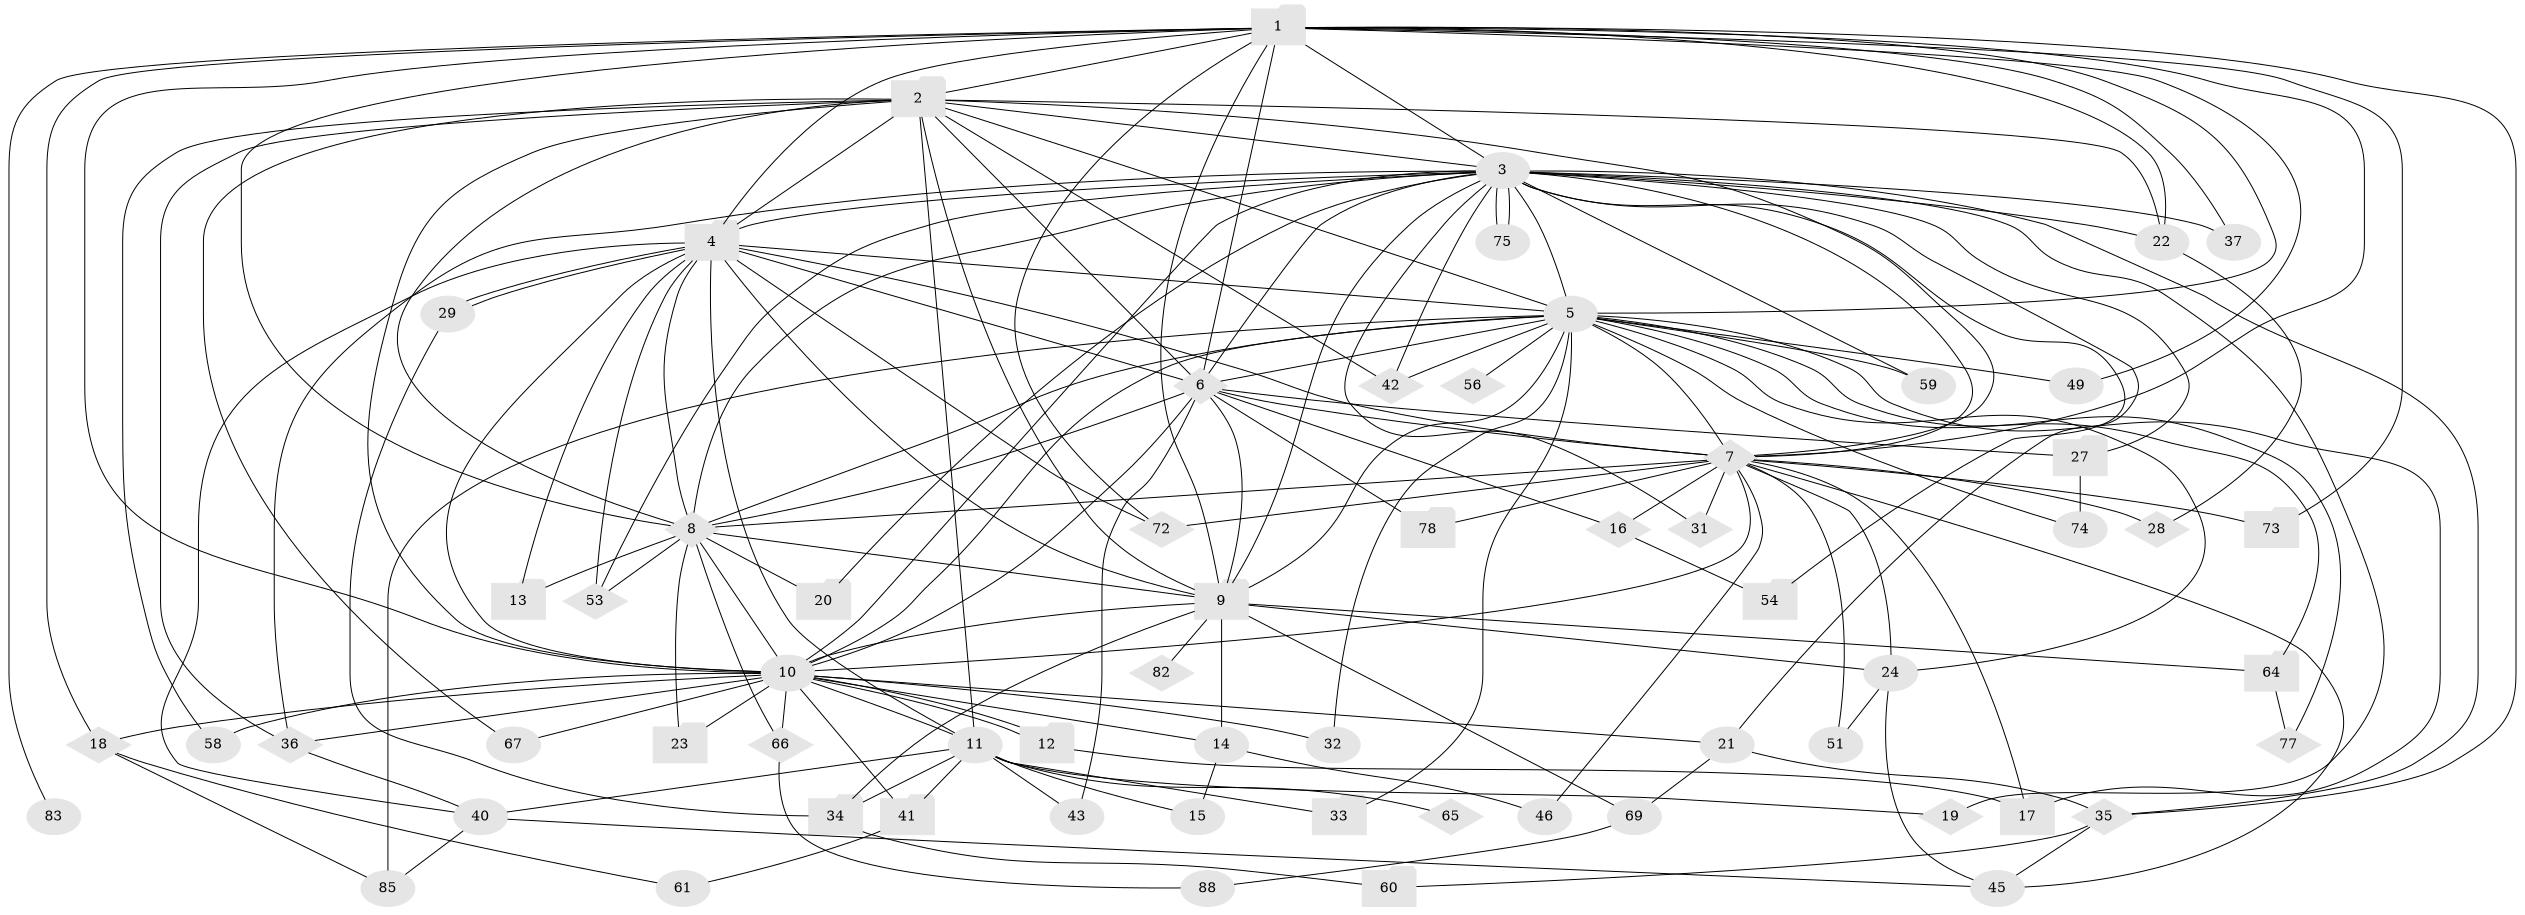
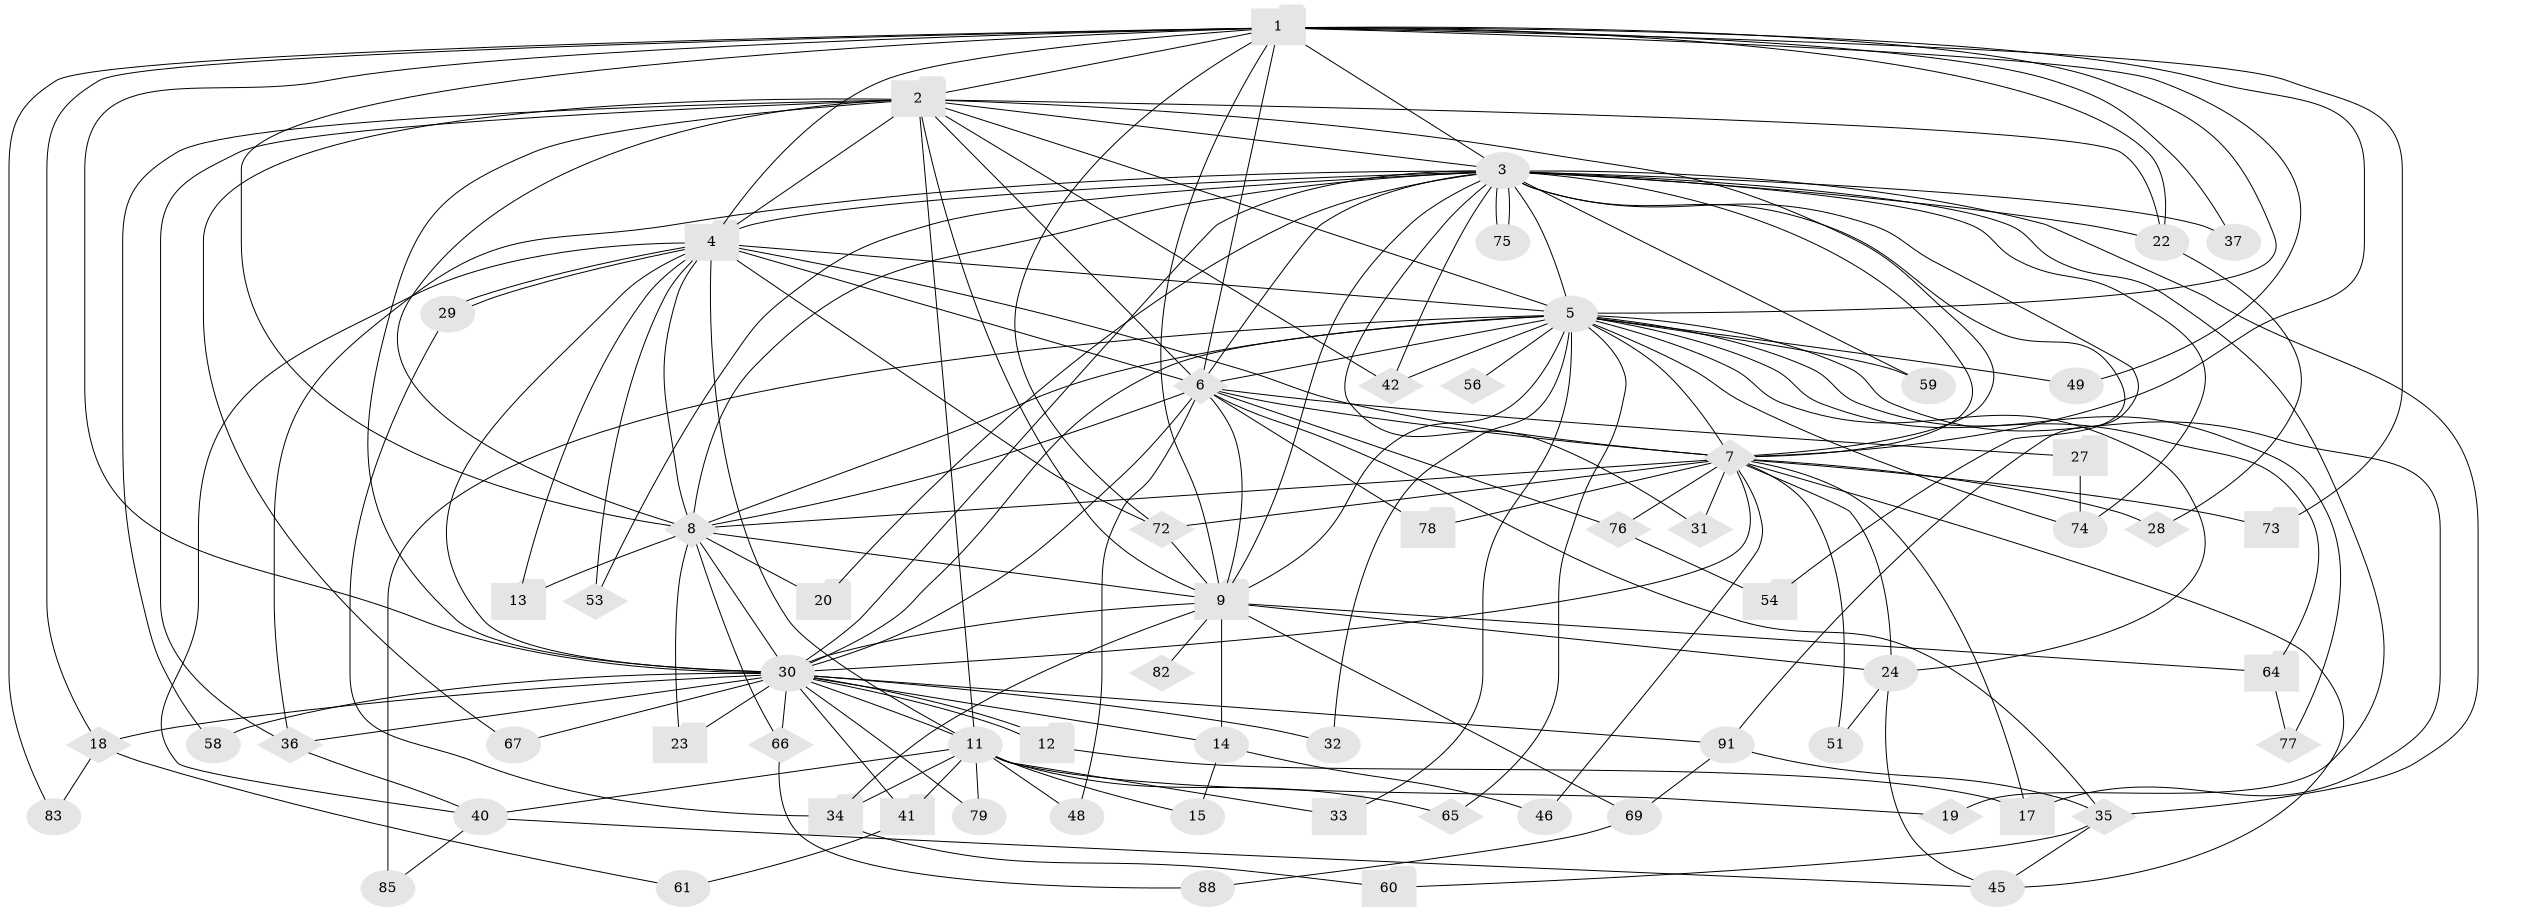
(2403, 91) -> (1666, 596)
(1941, 229) -> (1983, 232)
(919, 462) -> (1189, 563)
(1618, 530) -> (1618, 530)
(644, 565) -> none
none -> (1560, 572)
(788, 673) -> (788, 673)
(1727, 745) -> (1727, 745)
(241, 816) -> (77, 779)
none -> (979, 817)
(1077, 817) -> (1077, 817)
